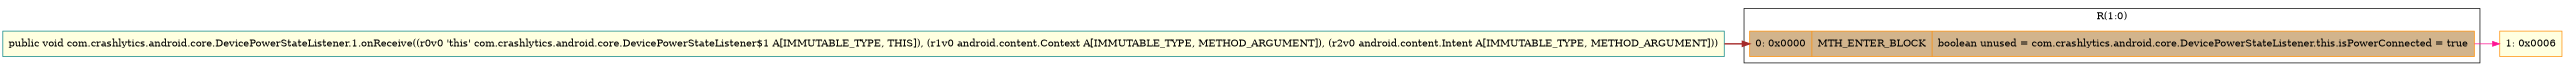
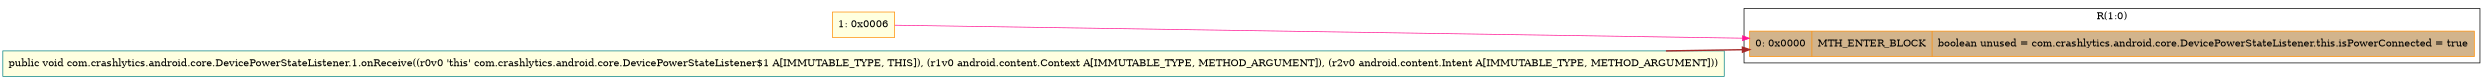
(2484, 44) -> (1319, 32)
